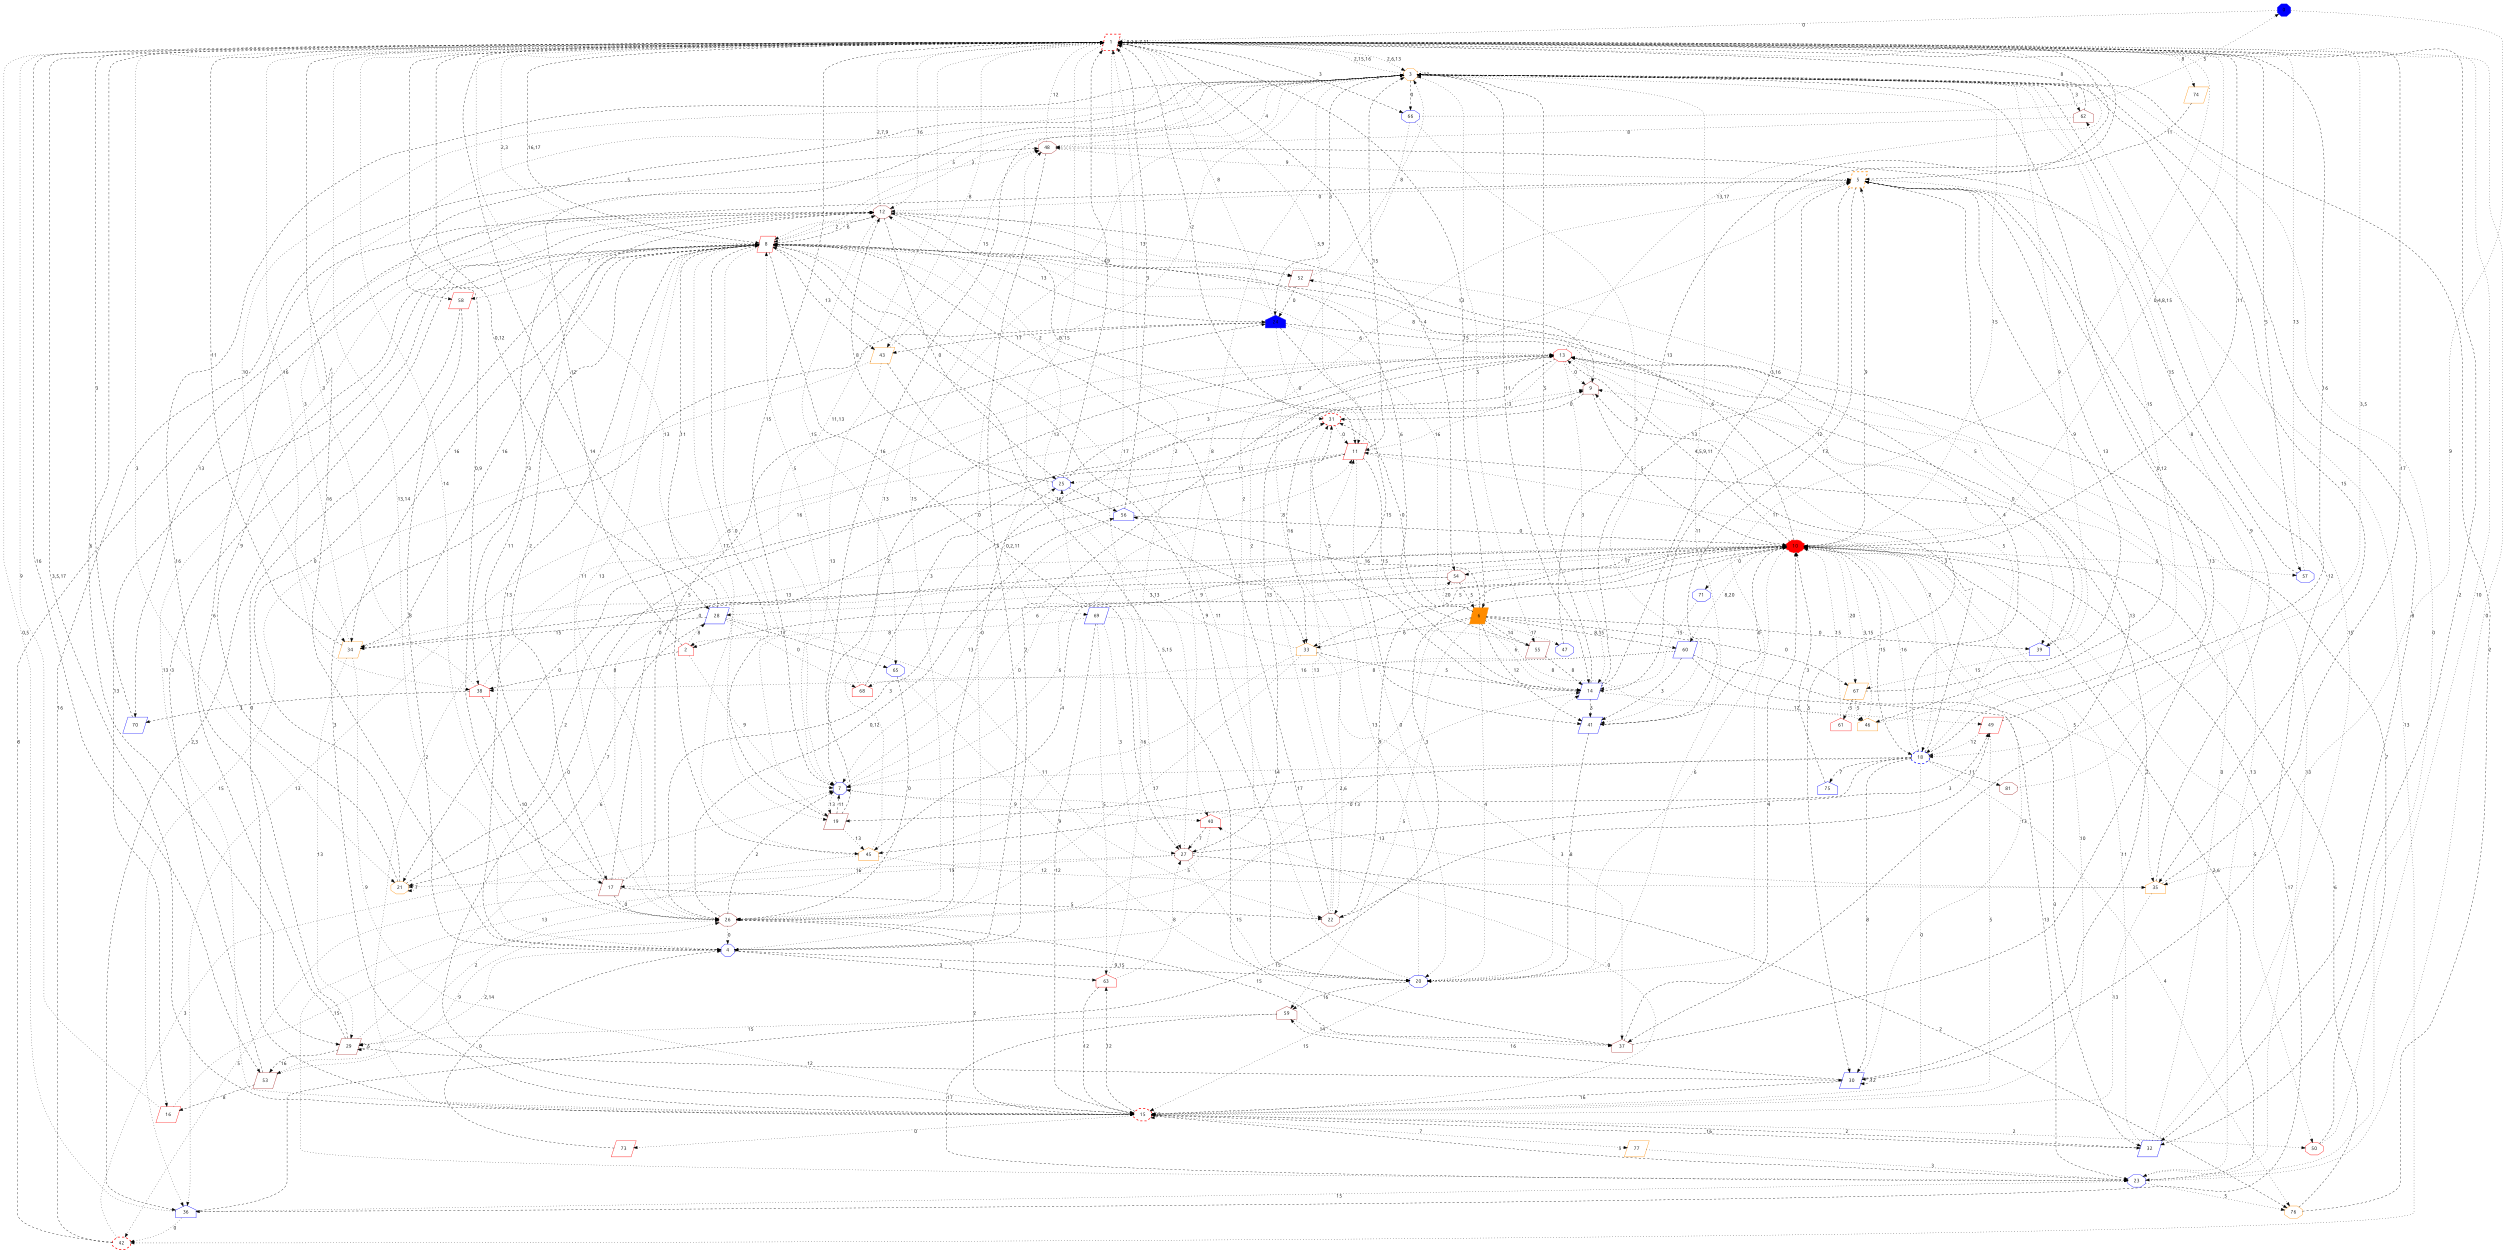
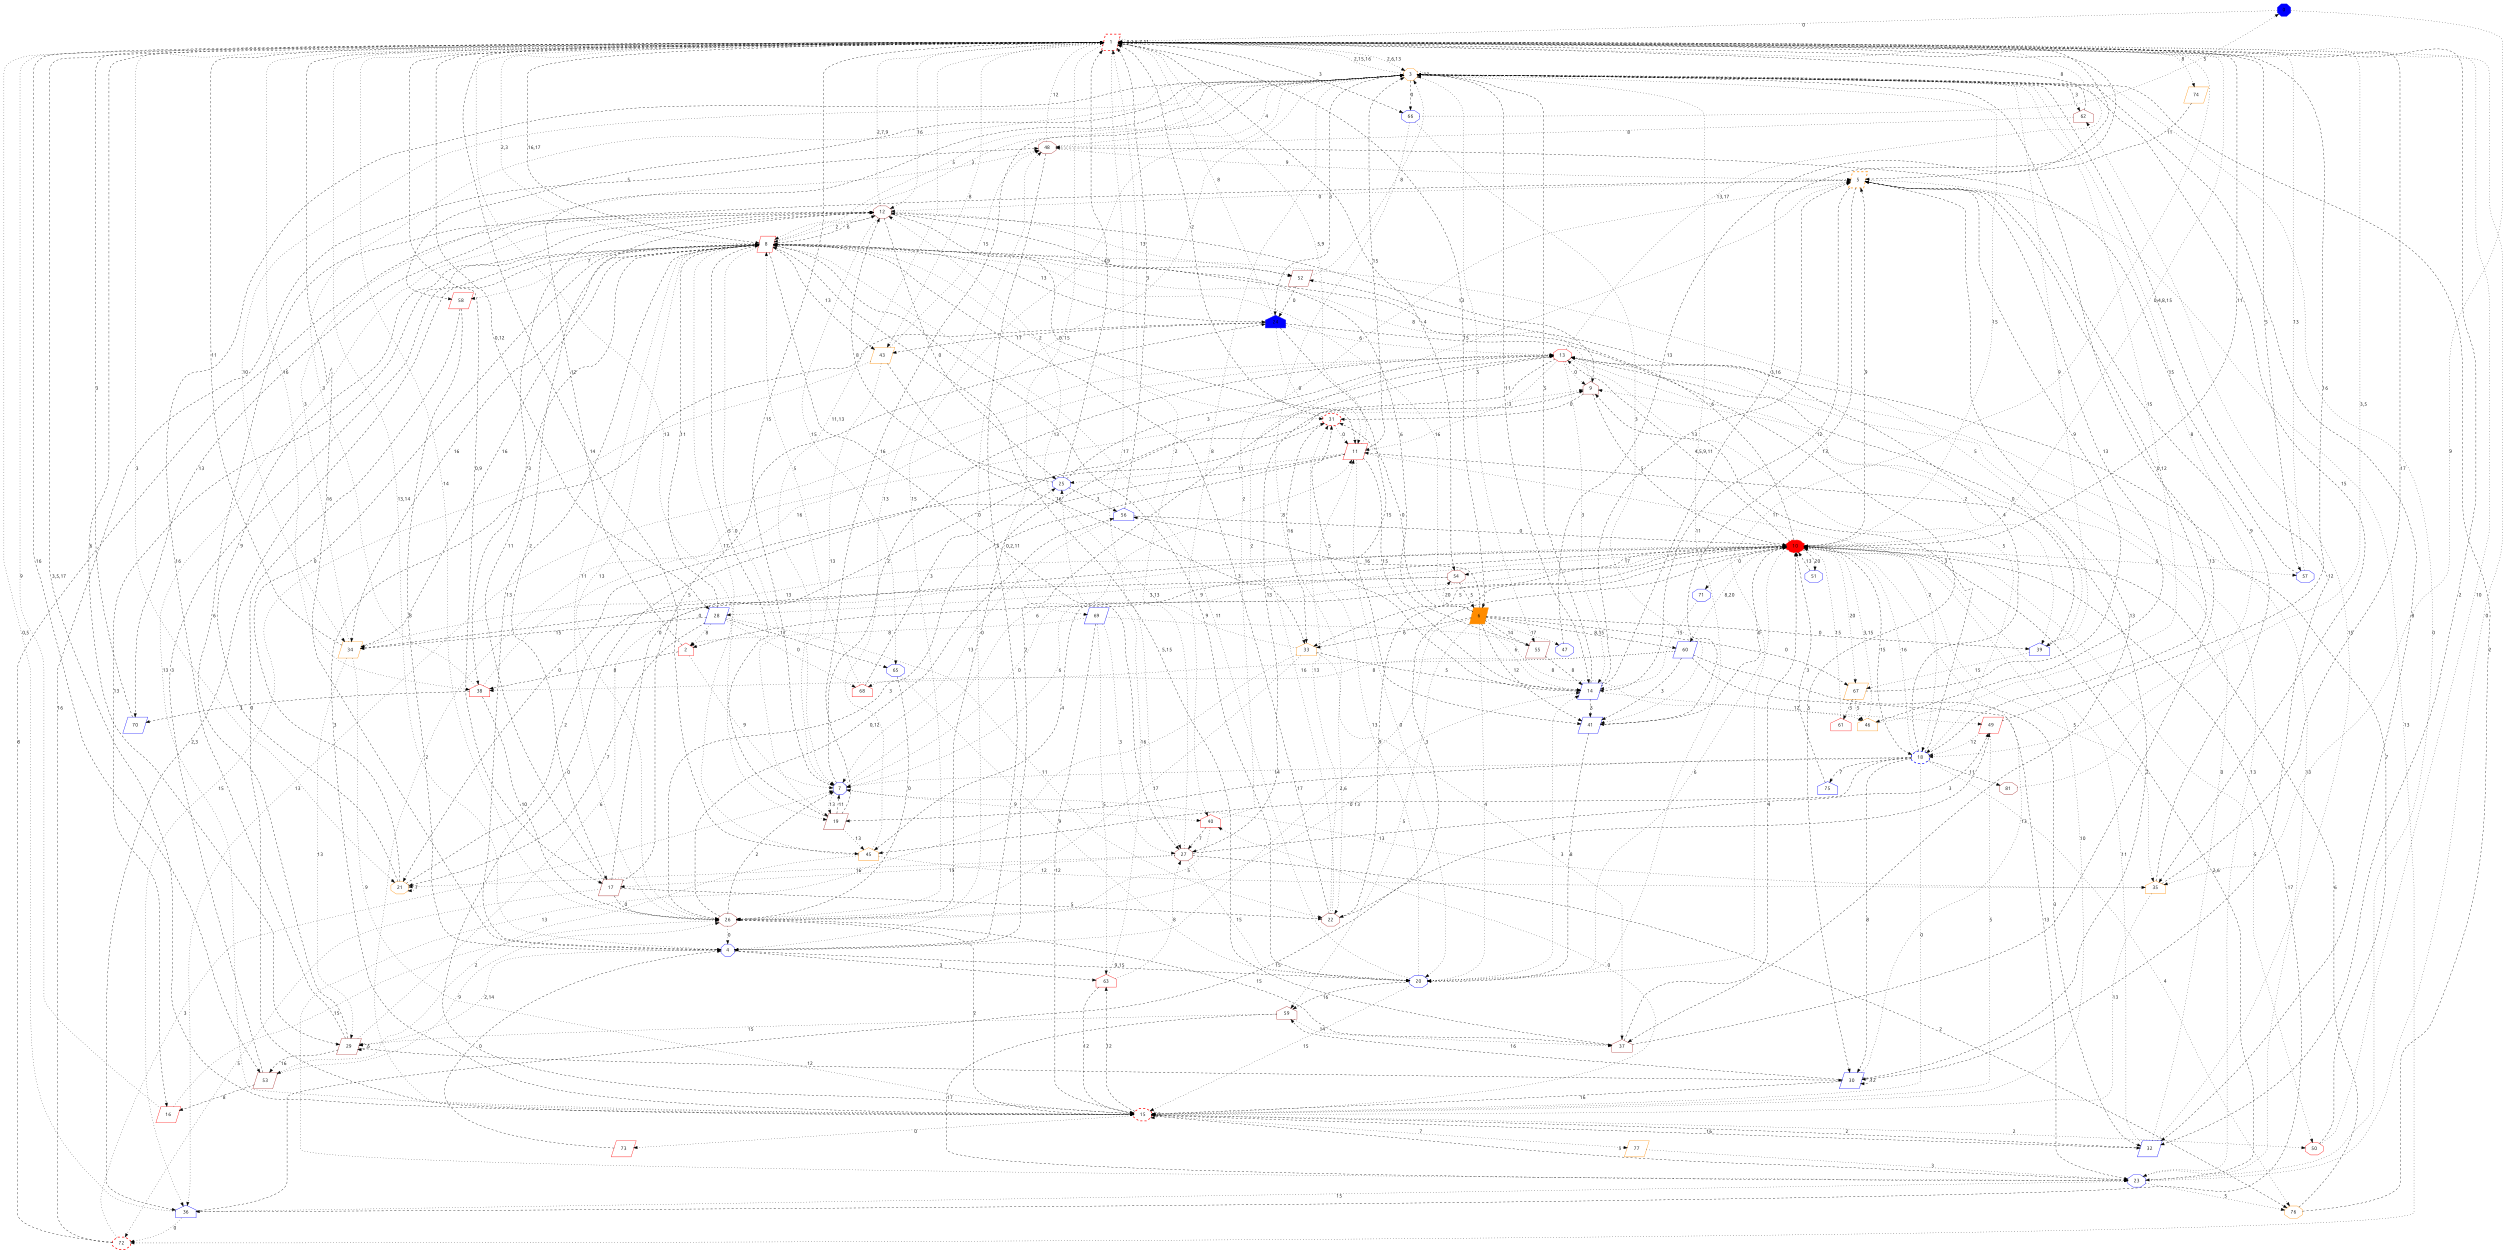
none -> (1814, 577)
(694, 634) -> (702, 634)
(122, 1243) -> (122, 1243)
